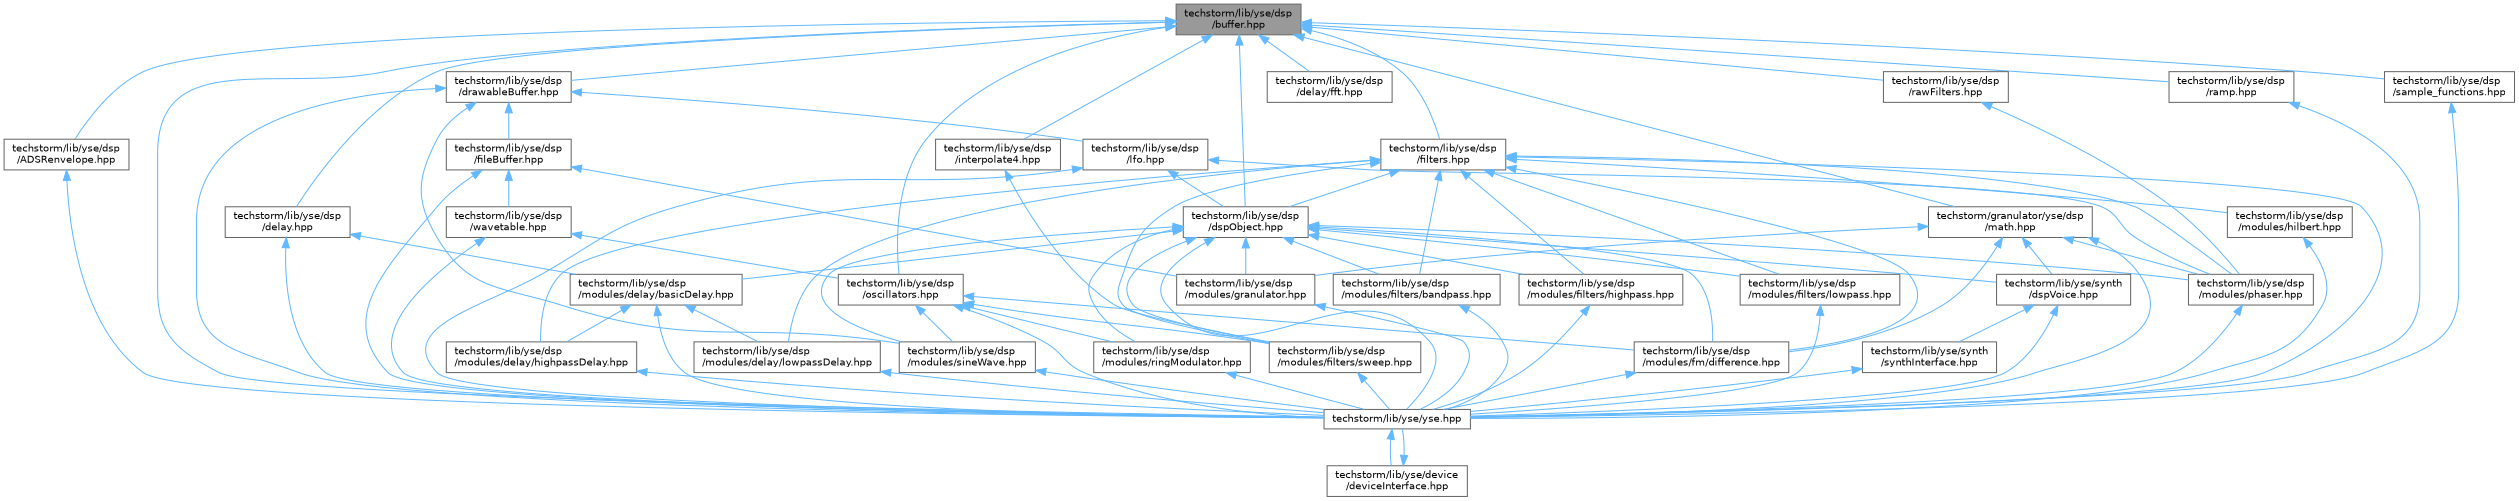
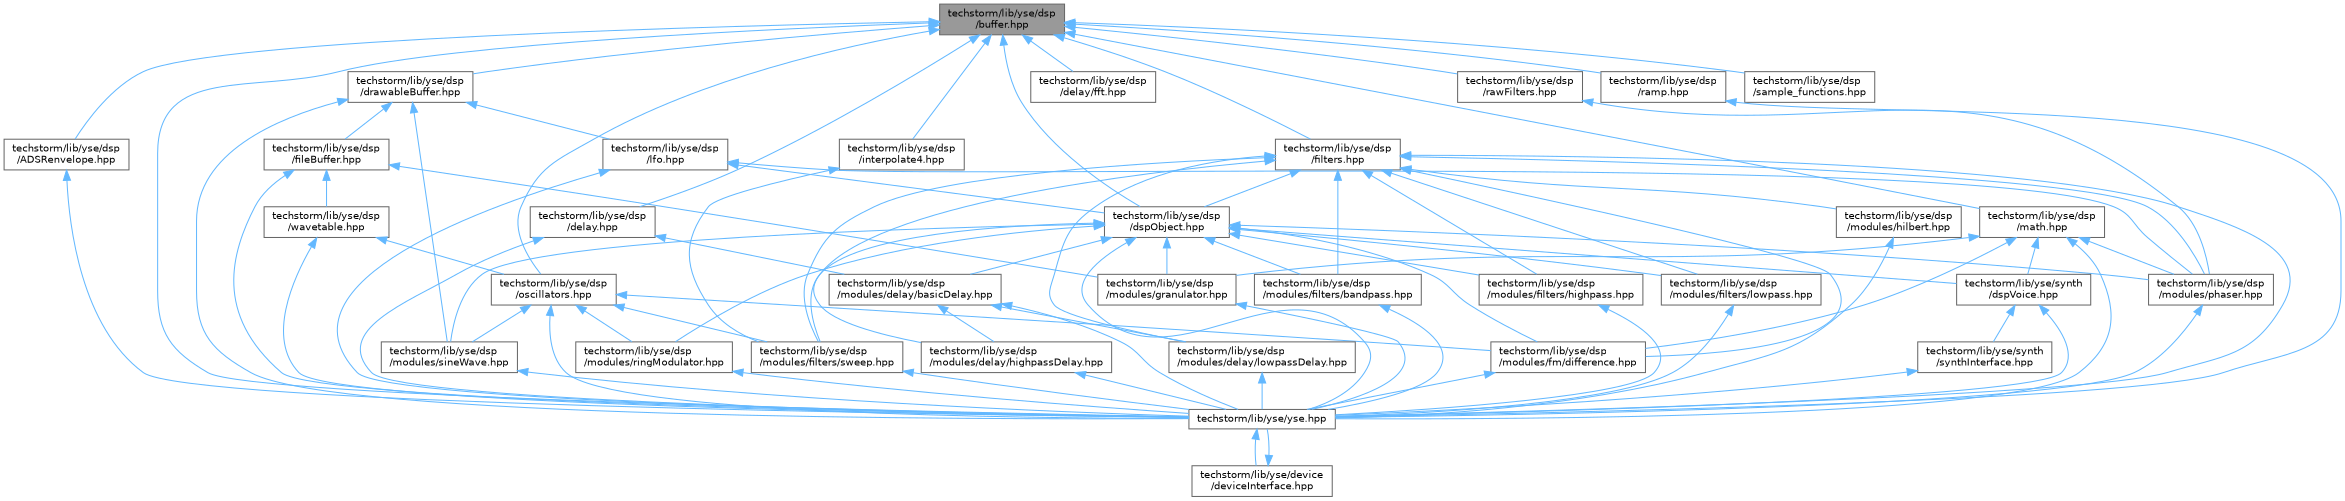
(2010, 222) -> (2042, 222)
(2196, 395) -> none
